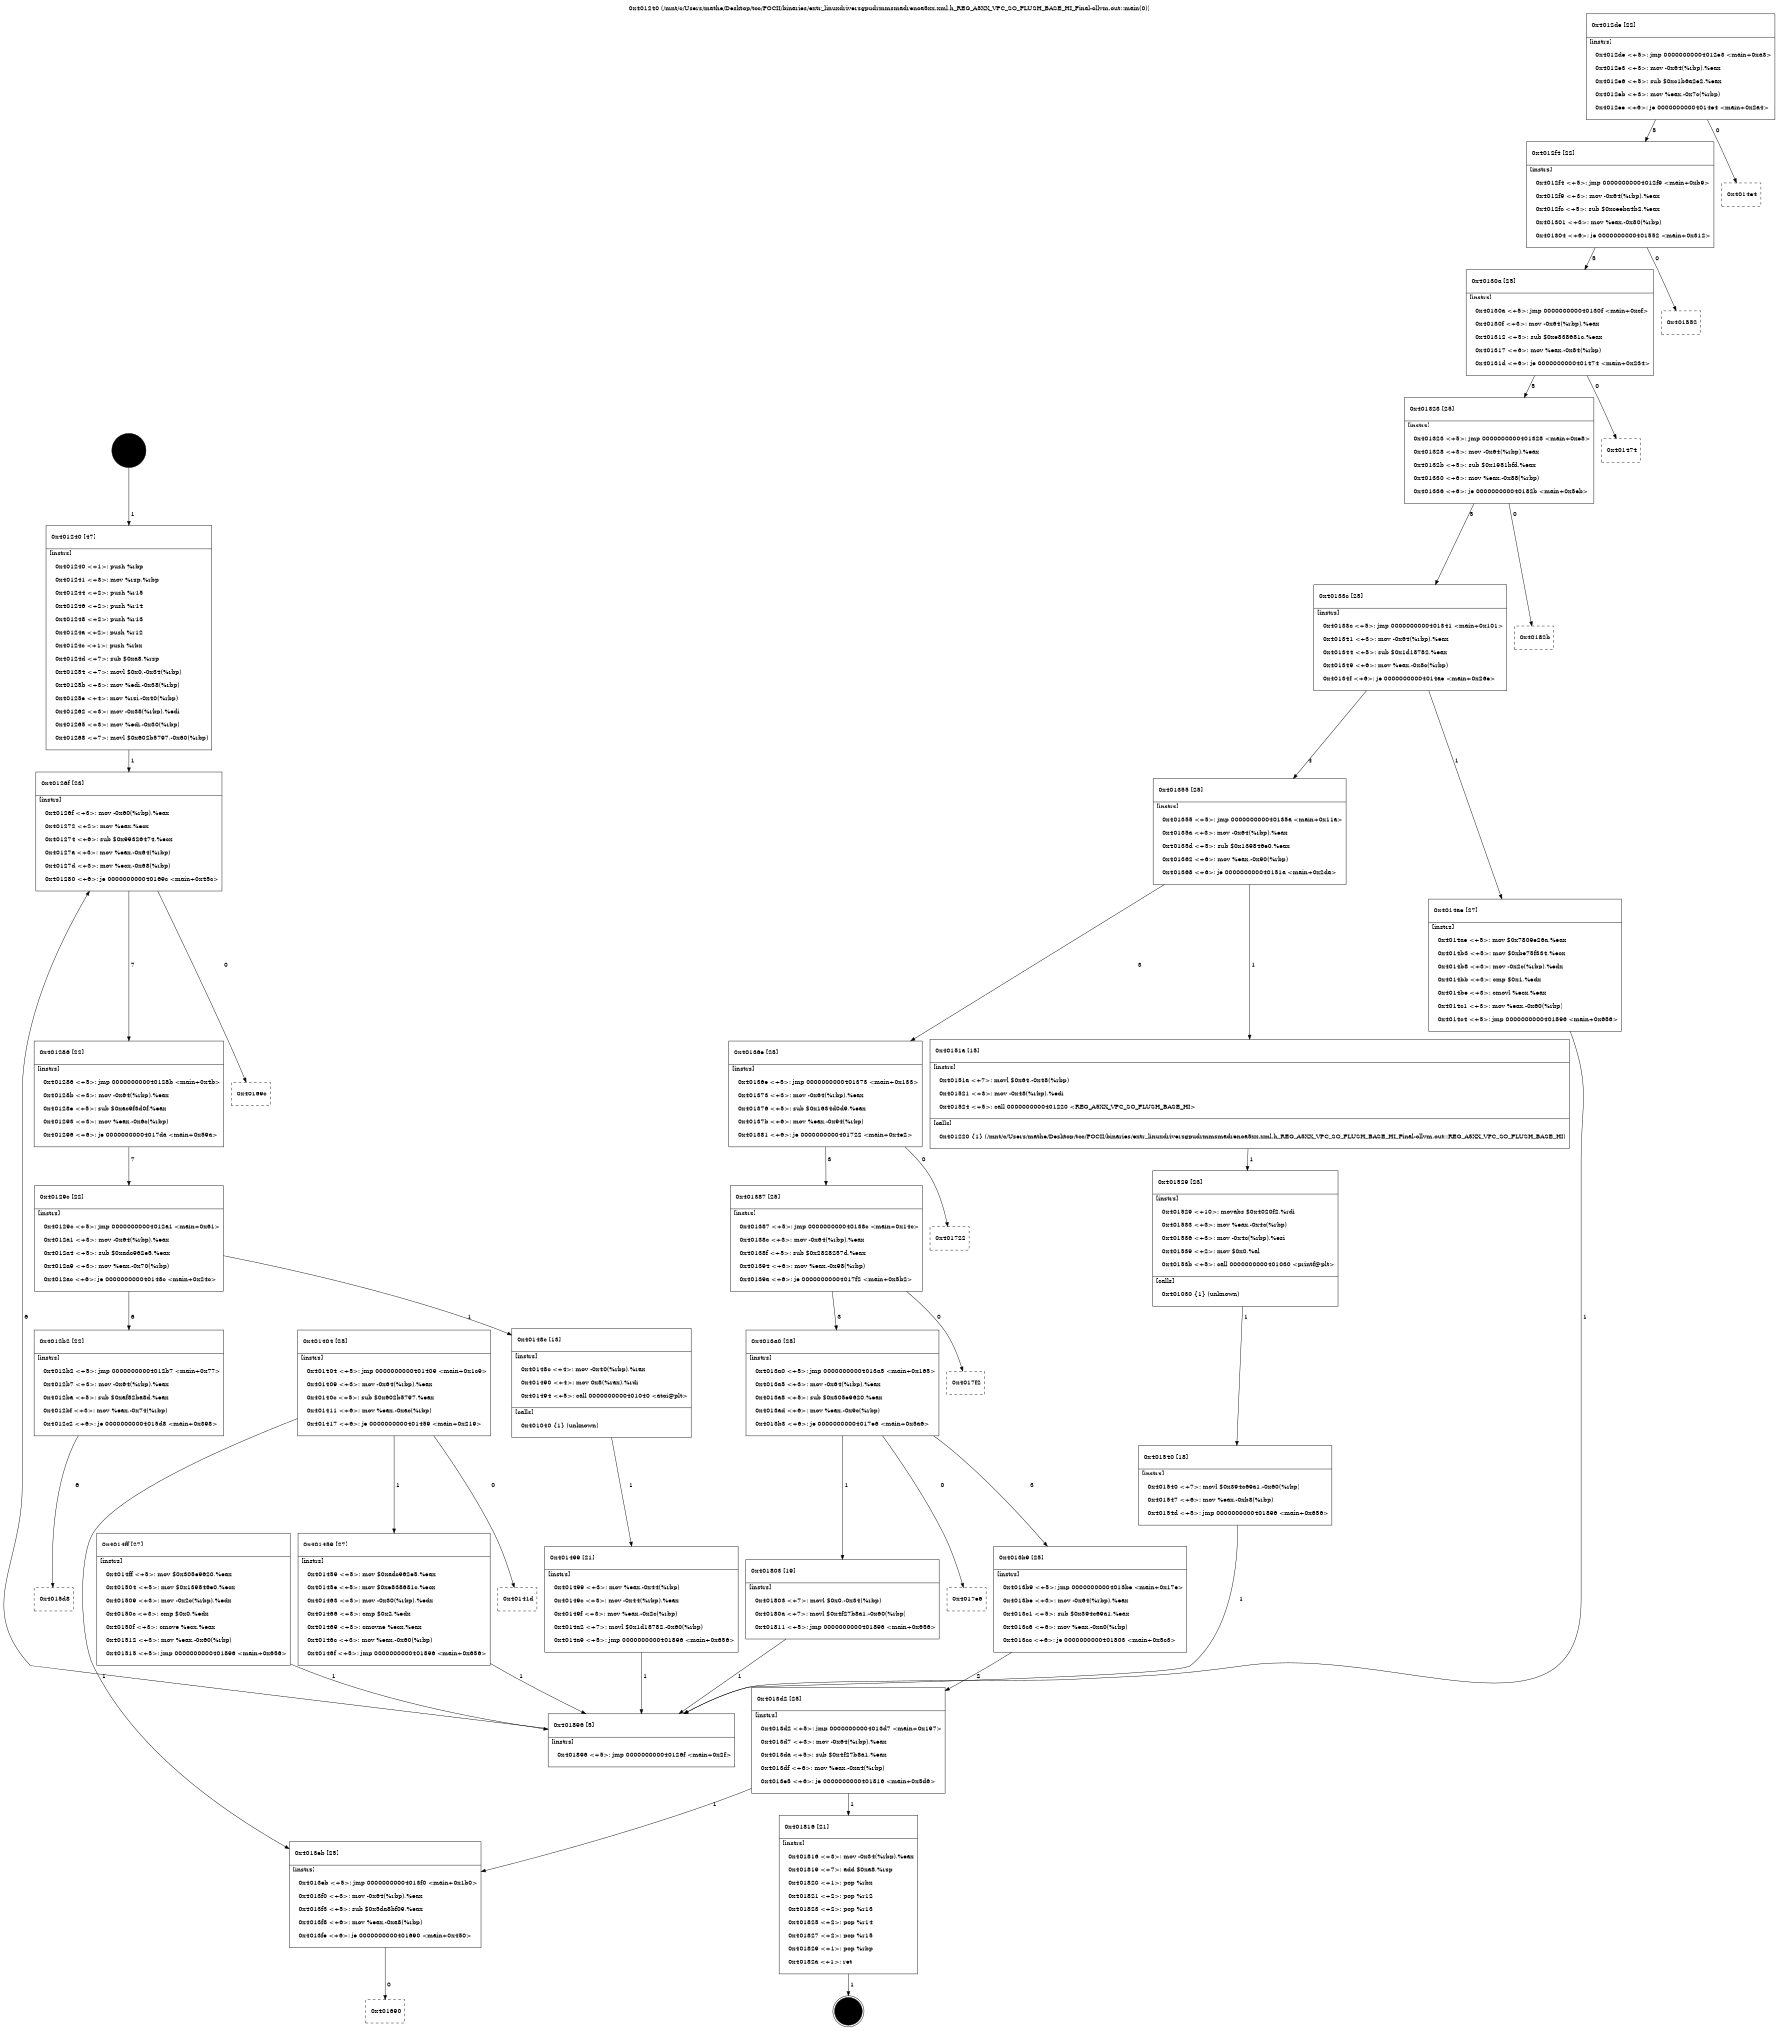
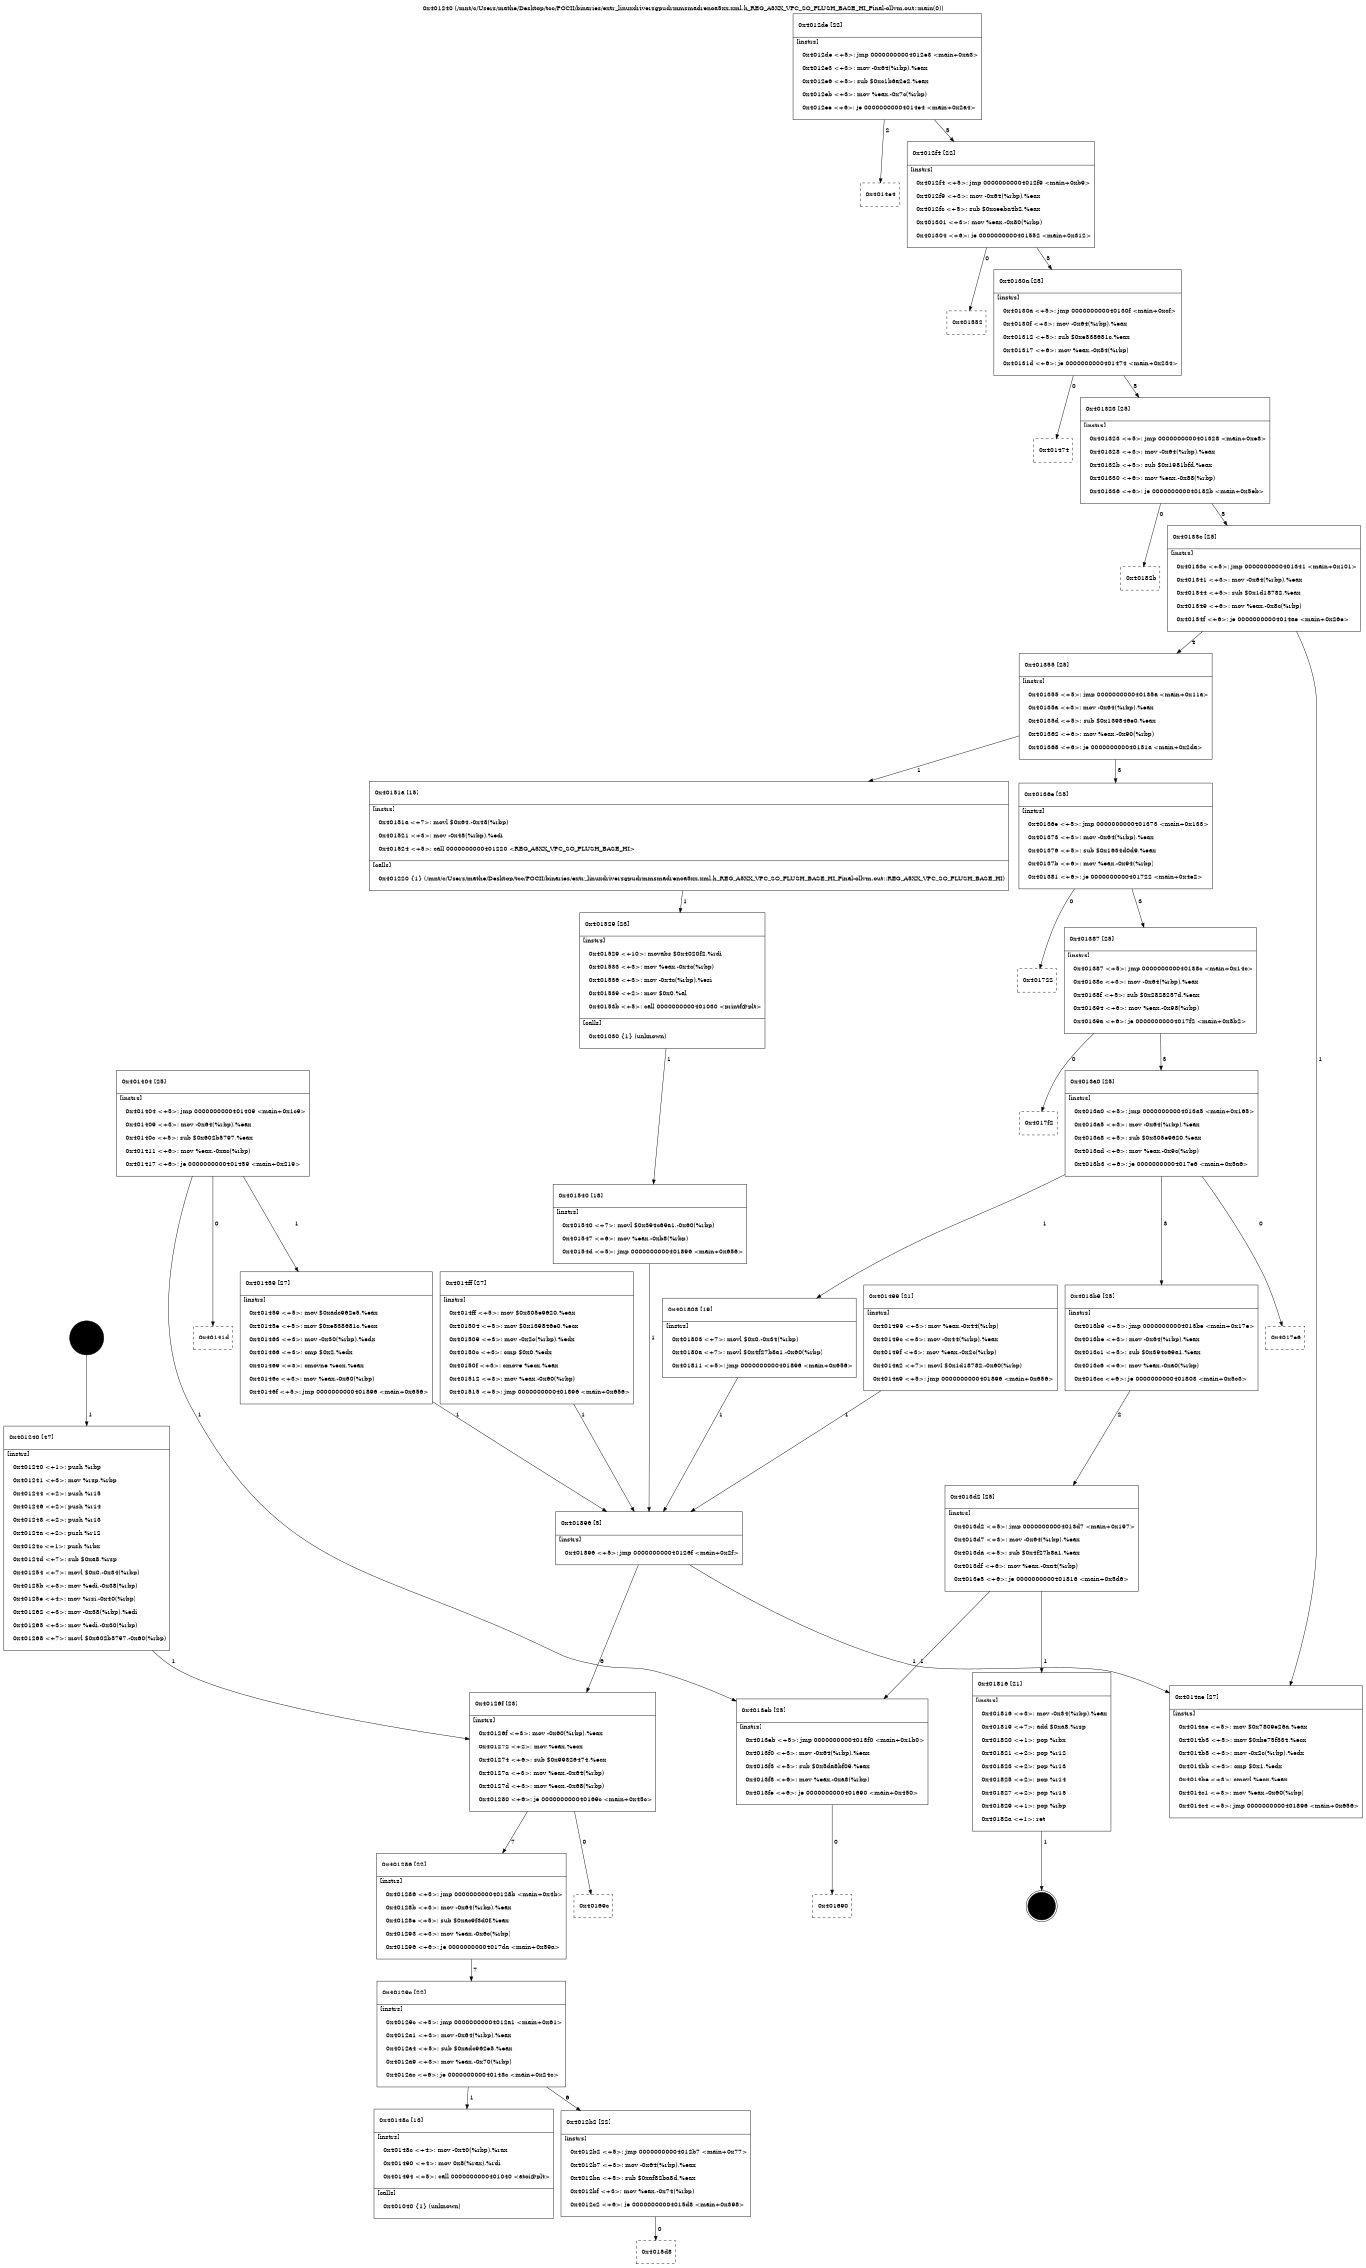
(1717, 131) -> (887, 131)
(76, 1485) -> (659, 2229)
(621, 1490) -> none
(1442, 1679) -> (906, 1663)
